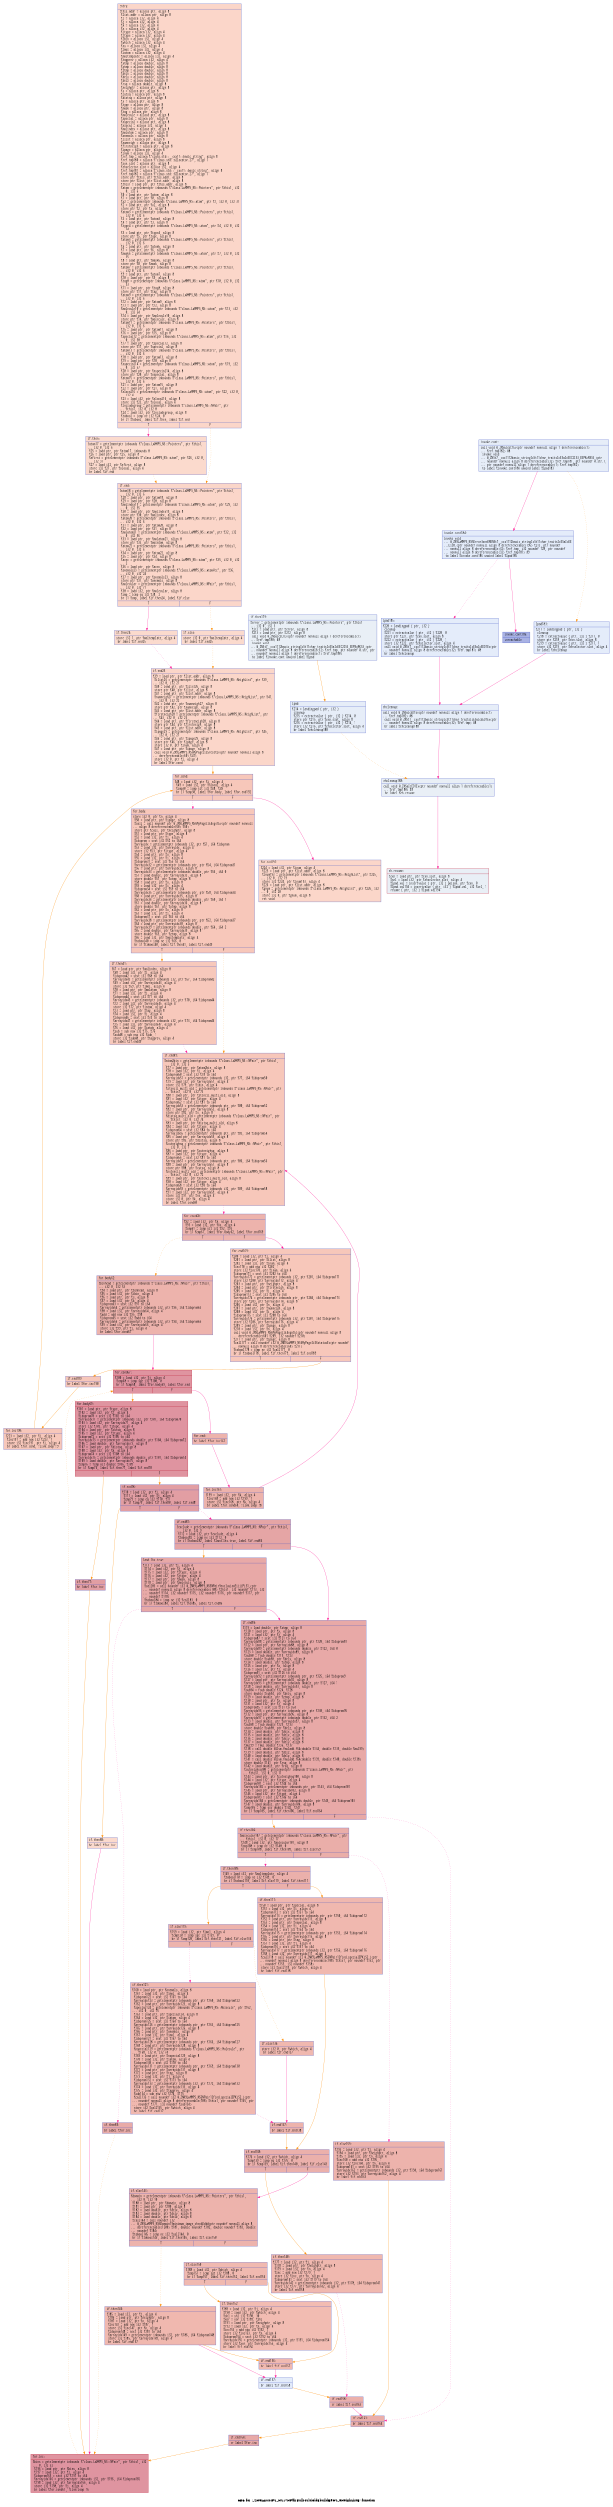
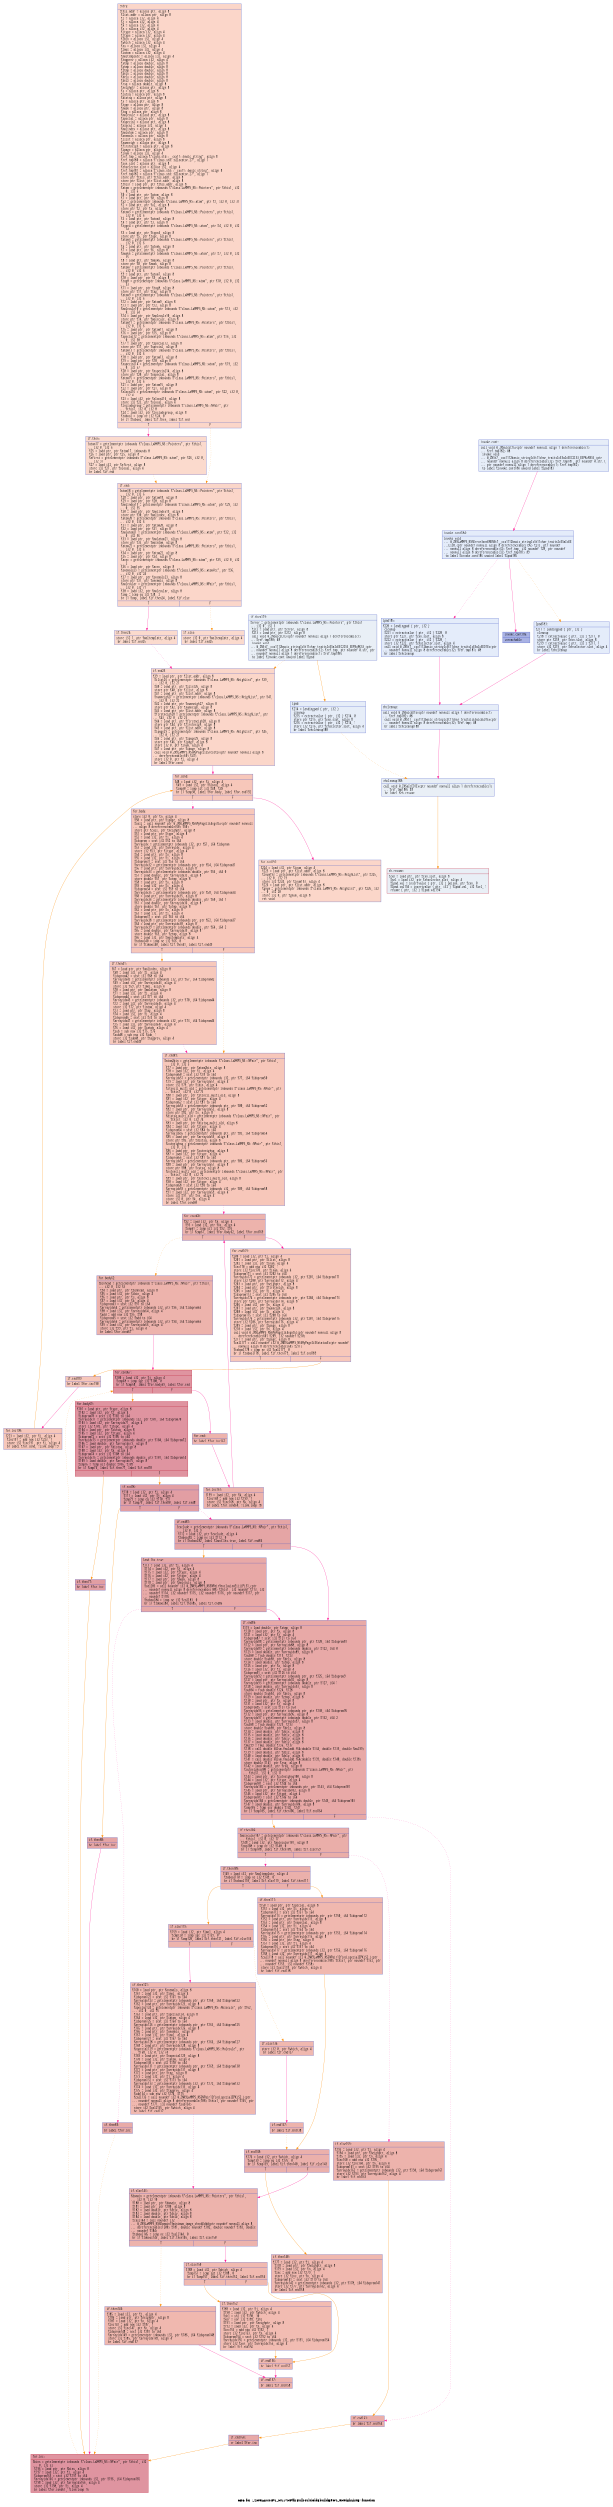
(587, 543) -> (538, 589)
(213, 655) -> (280, 664)
(213, 769) -> (213, 769)
(438, 831) -> (438, 831)
(357, 1339) -> (228, 1365)
(61, 1407) -> (61, 1407)
(102, 1843) -> (102, 1843)
(190, 1964) -> (190, 1964)
(263, 2118) -> (193, 2150)
(287, 2140) -> (287, 2140)
none -> (225, 2253)
(230, 2353) -> (276, 2353)
(276, 2383) -> (276, 2383)
(346, 2402) -> none
